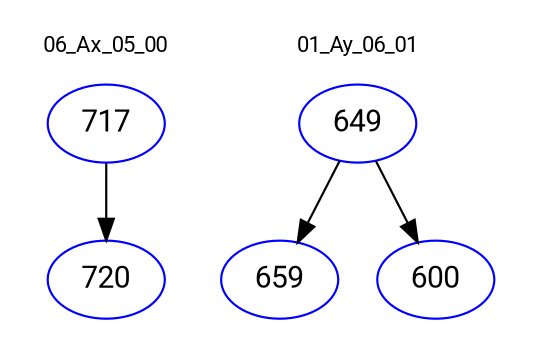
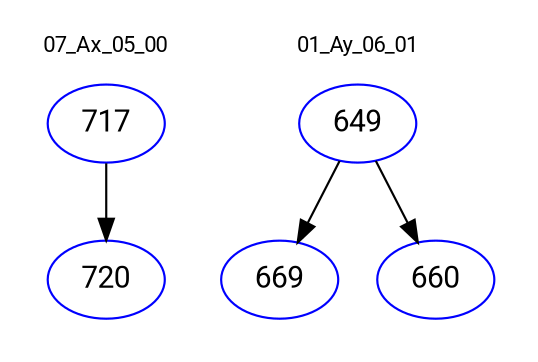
(106, 47) -> (106, 47)
(280, 280) -> (280, 280)
(436, 280) -> (436, 280)
